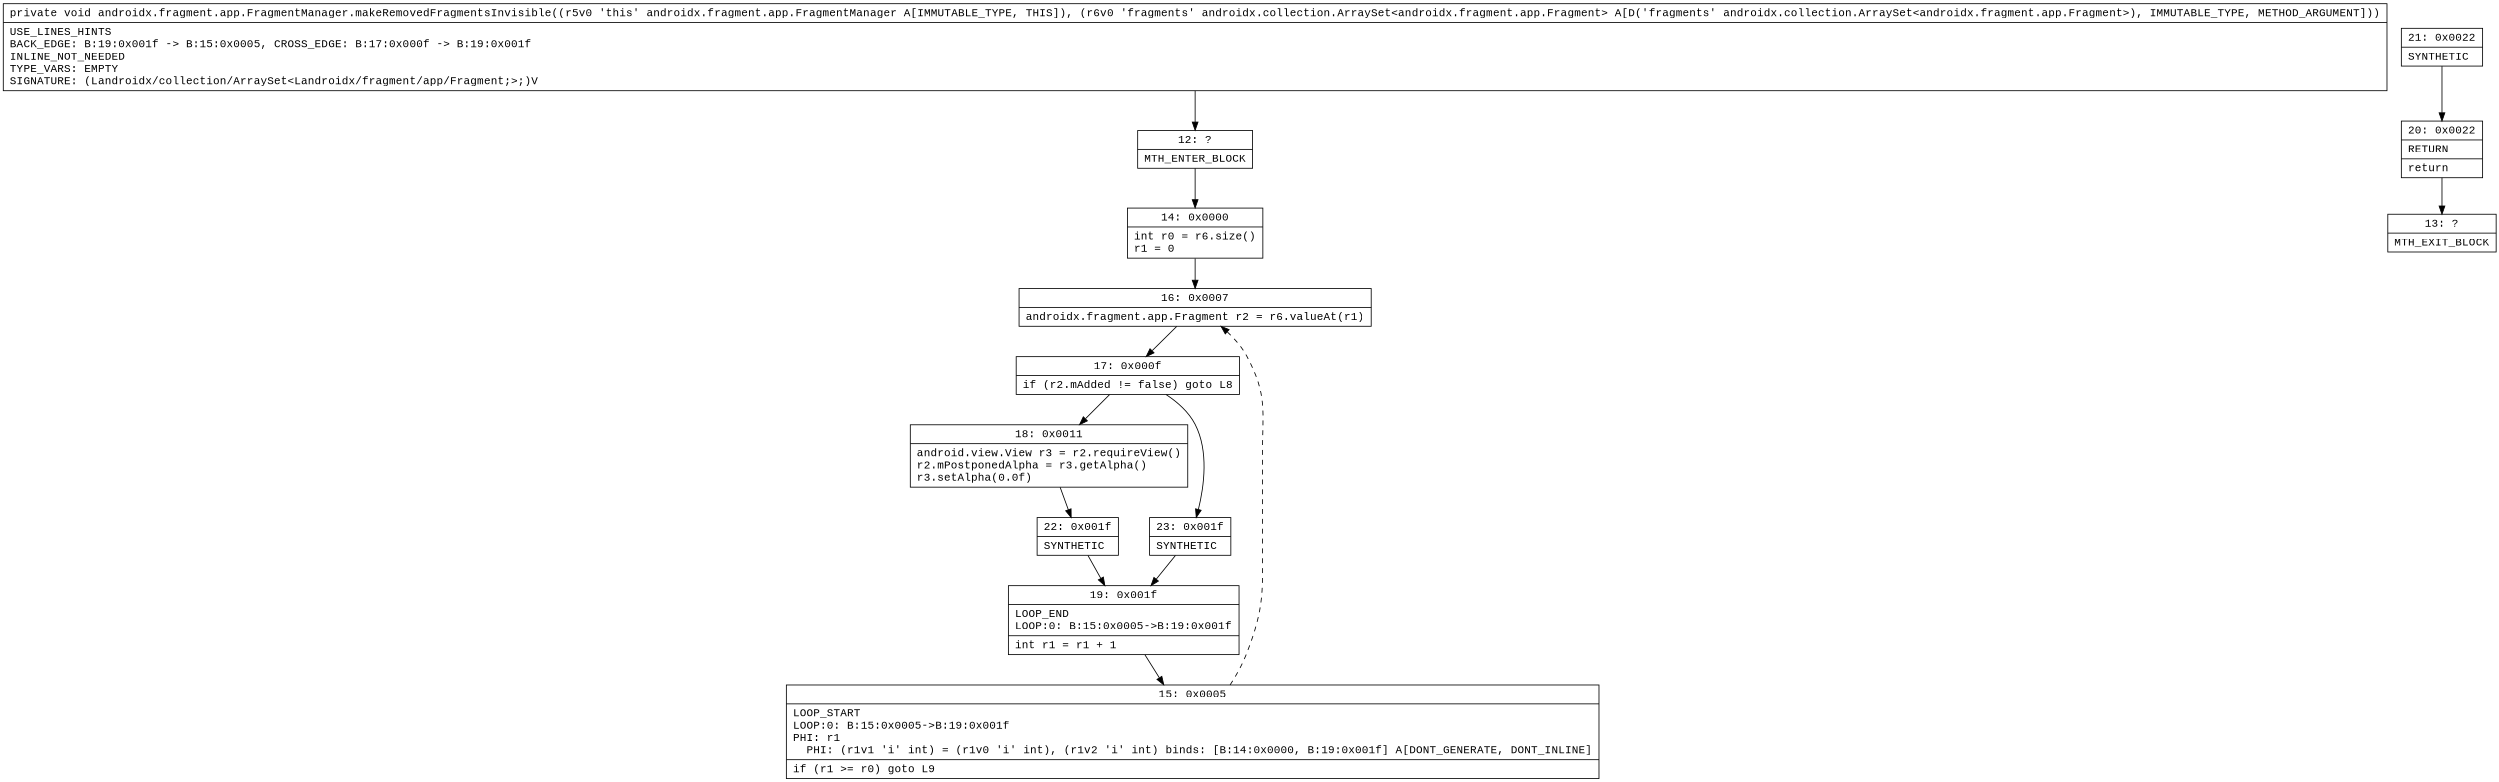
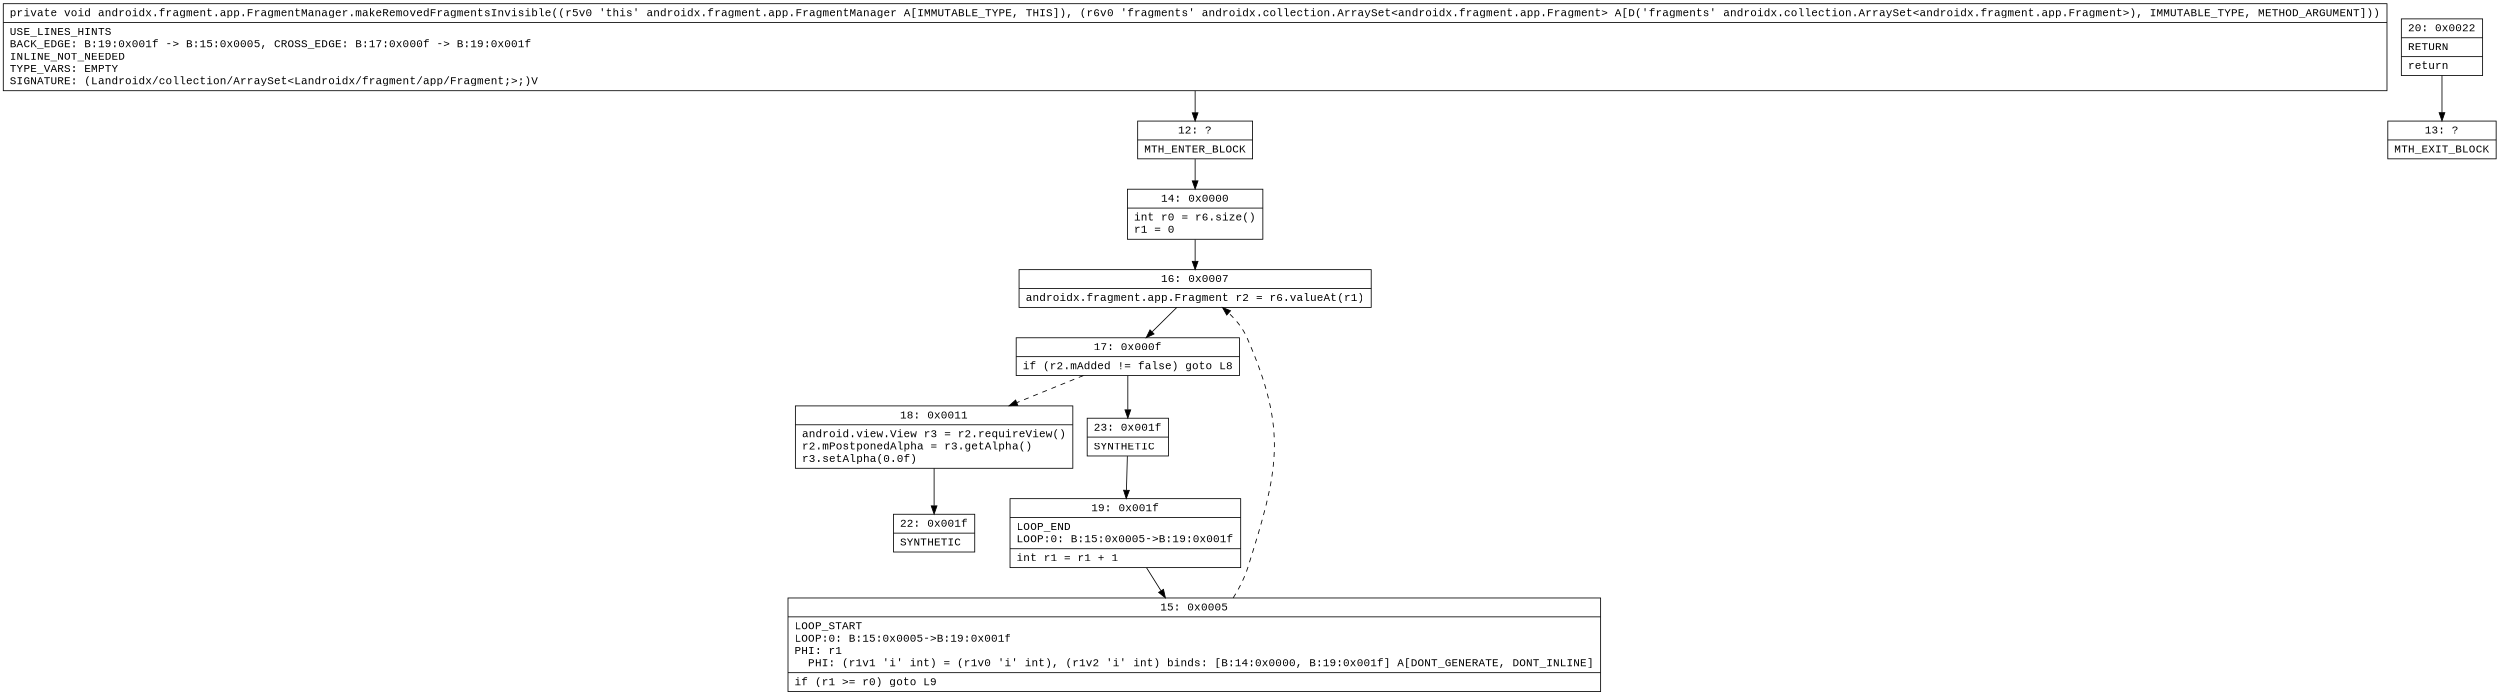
(2442, 47) -> none
(1098, 407) -> (1050, 389)
(1094, 567) -> none
